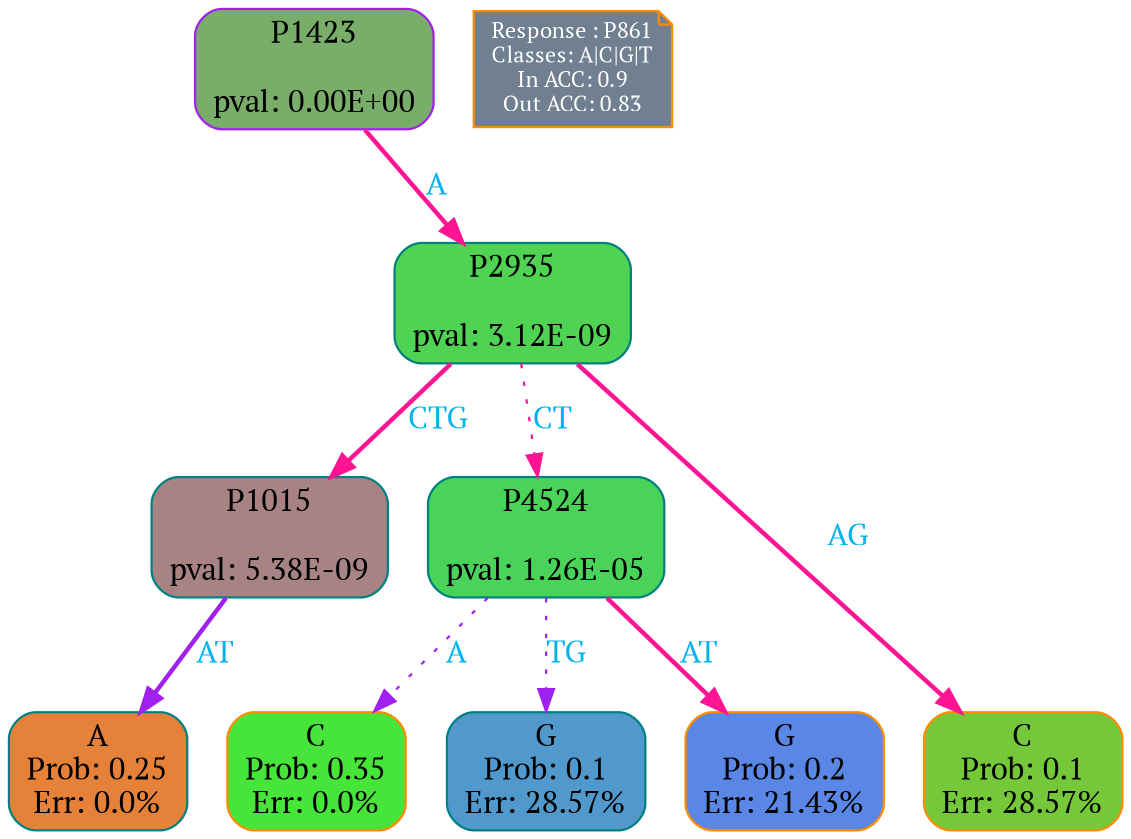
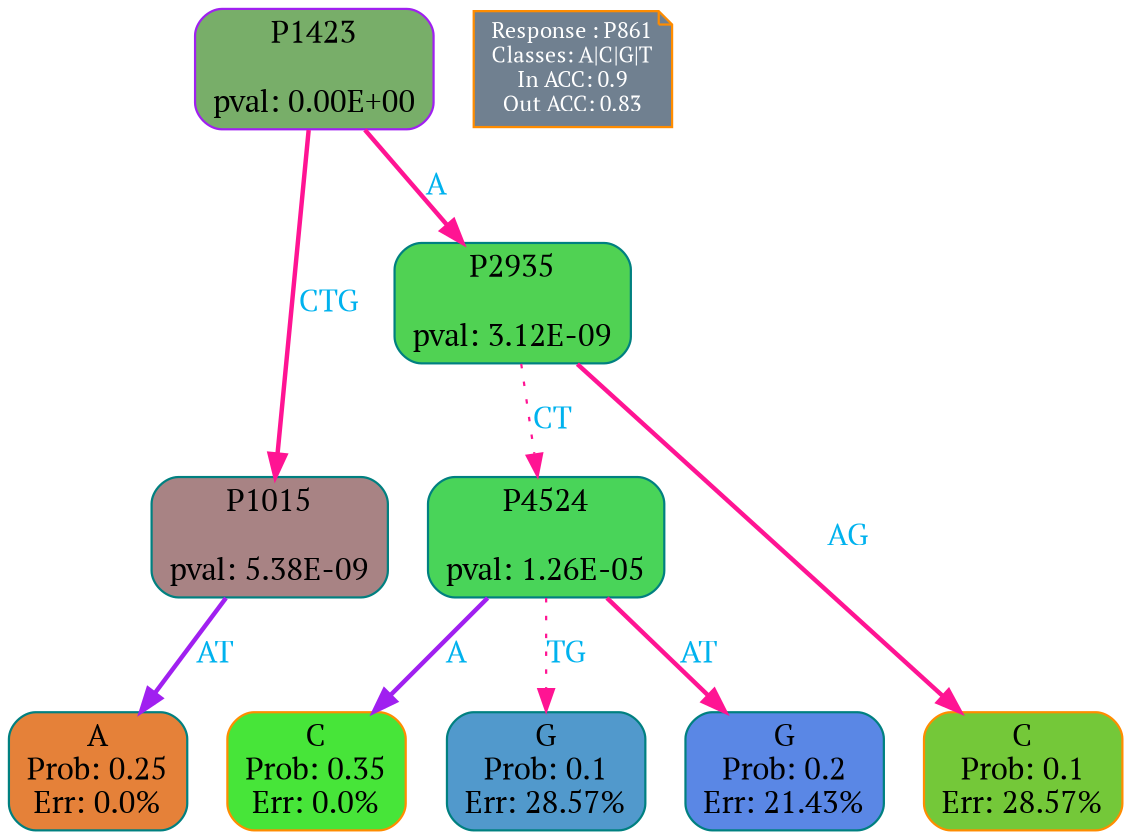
(400, 412) -> (293, 292)
(546, 643) -> (546, 643)
(439, 647) -> (439, 647)
(785, 771) -> (785, 771)
